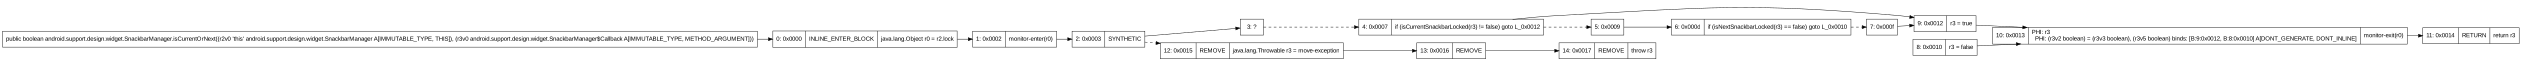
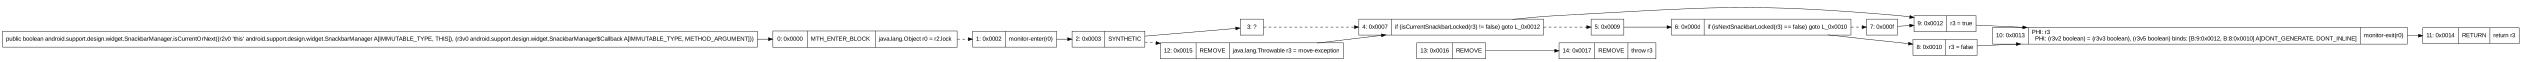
(842, 39) -> (840, 39)
(963, 39) -> (963, 39)
none -> (1868, 39)
(1378, 51) -> (1349, 39)
